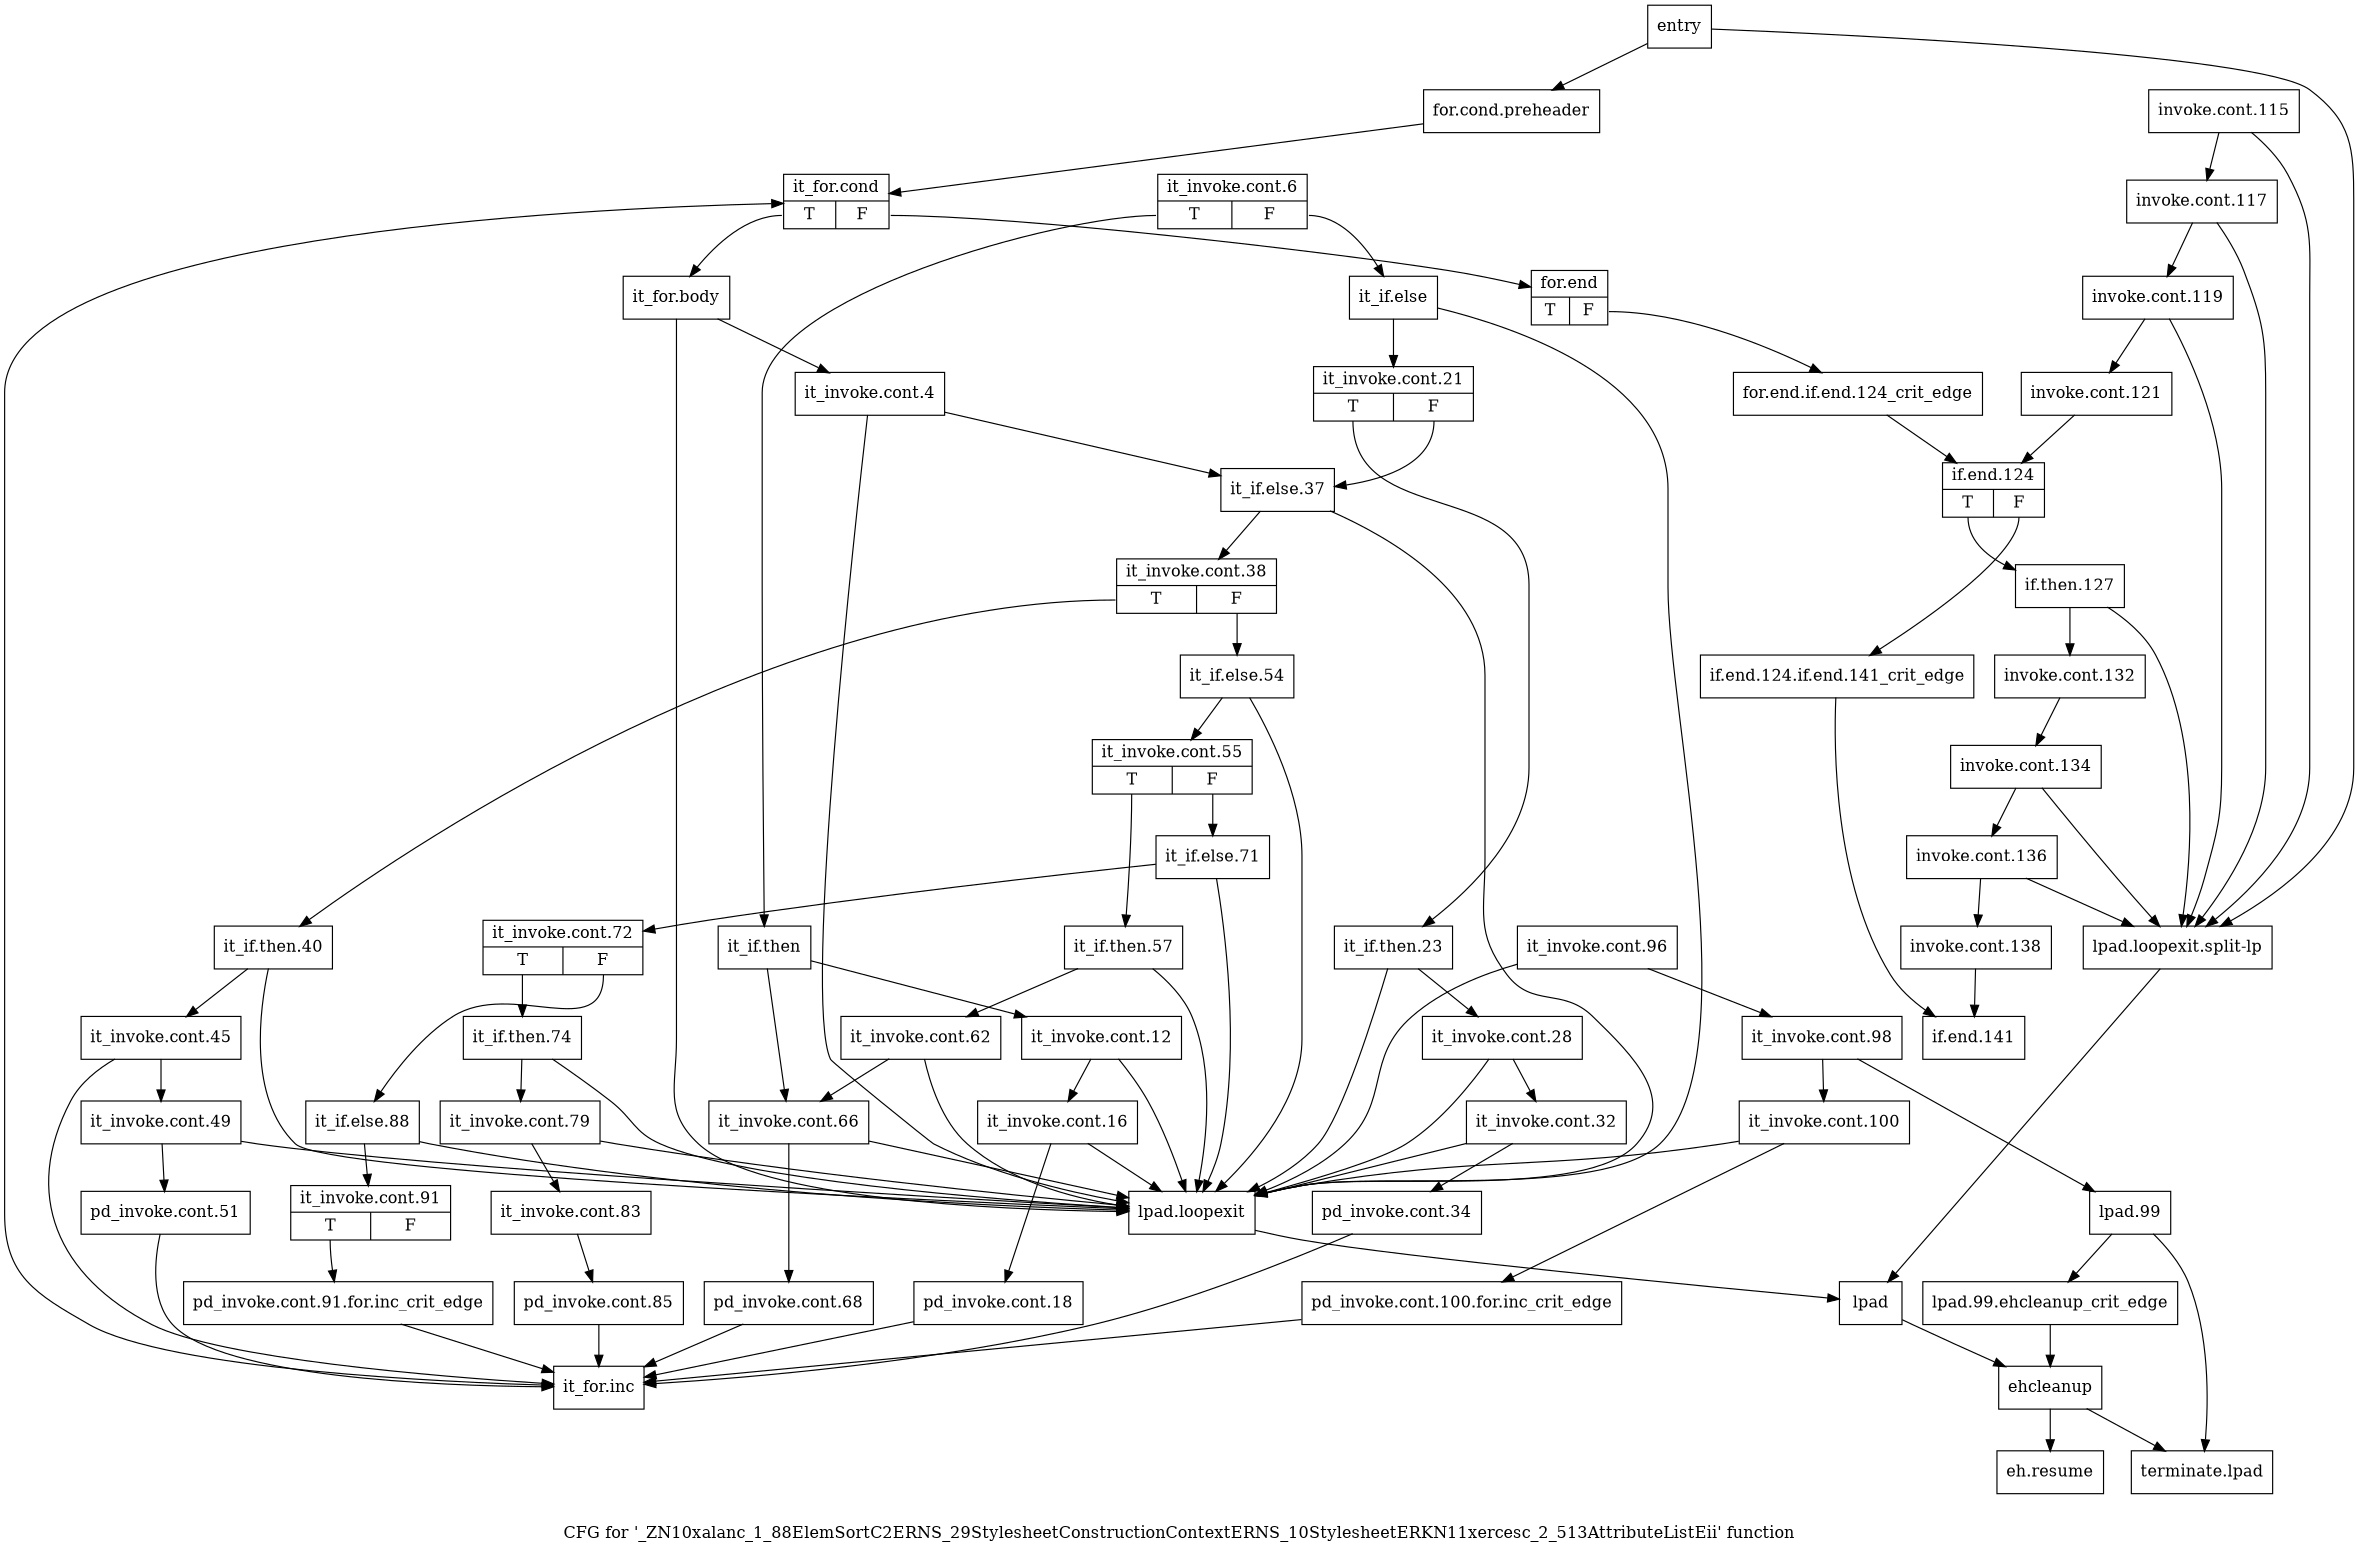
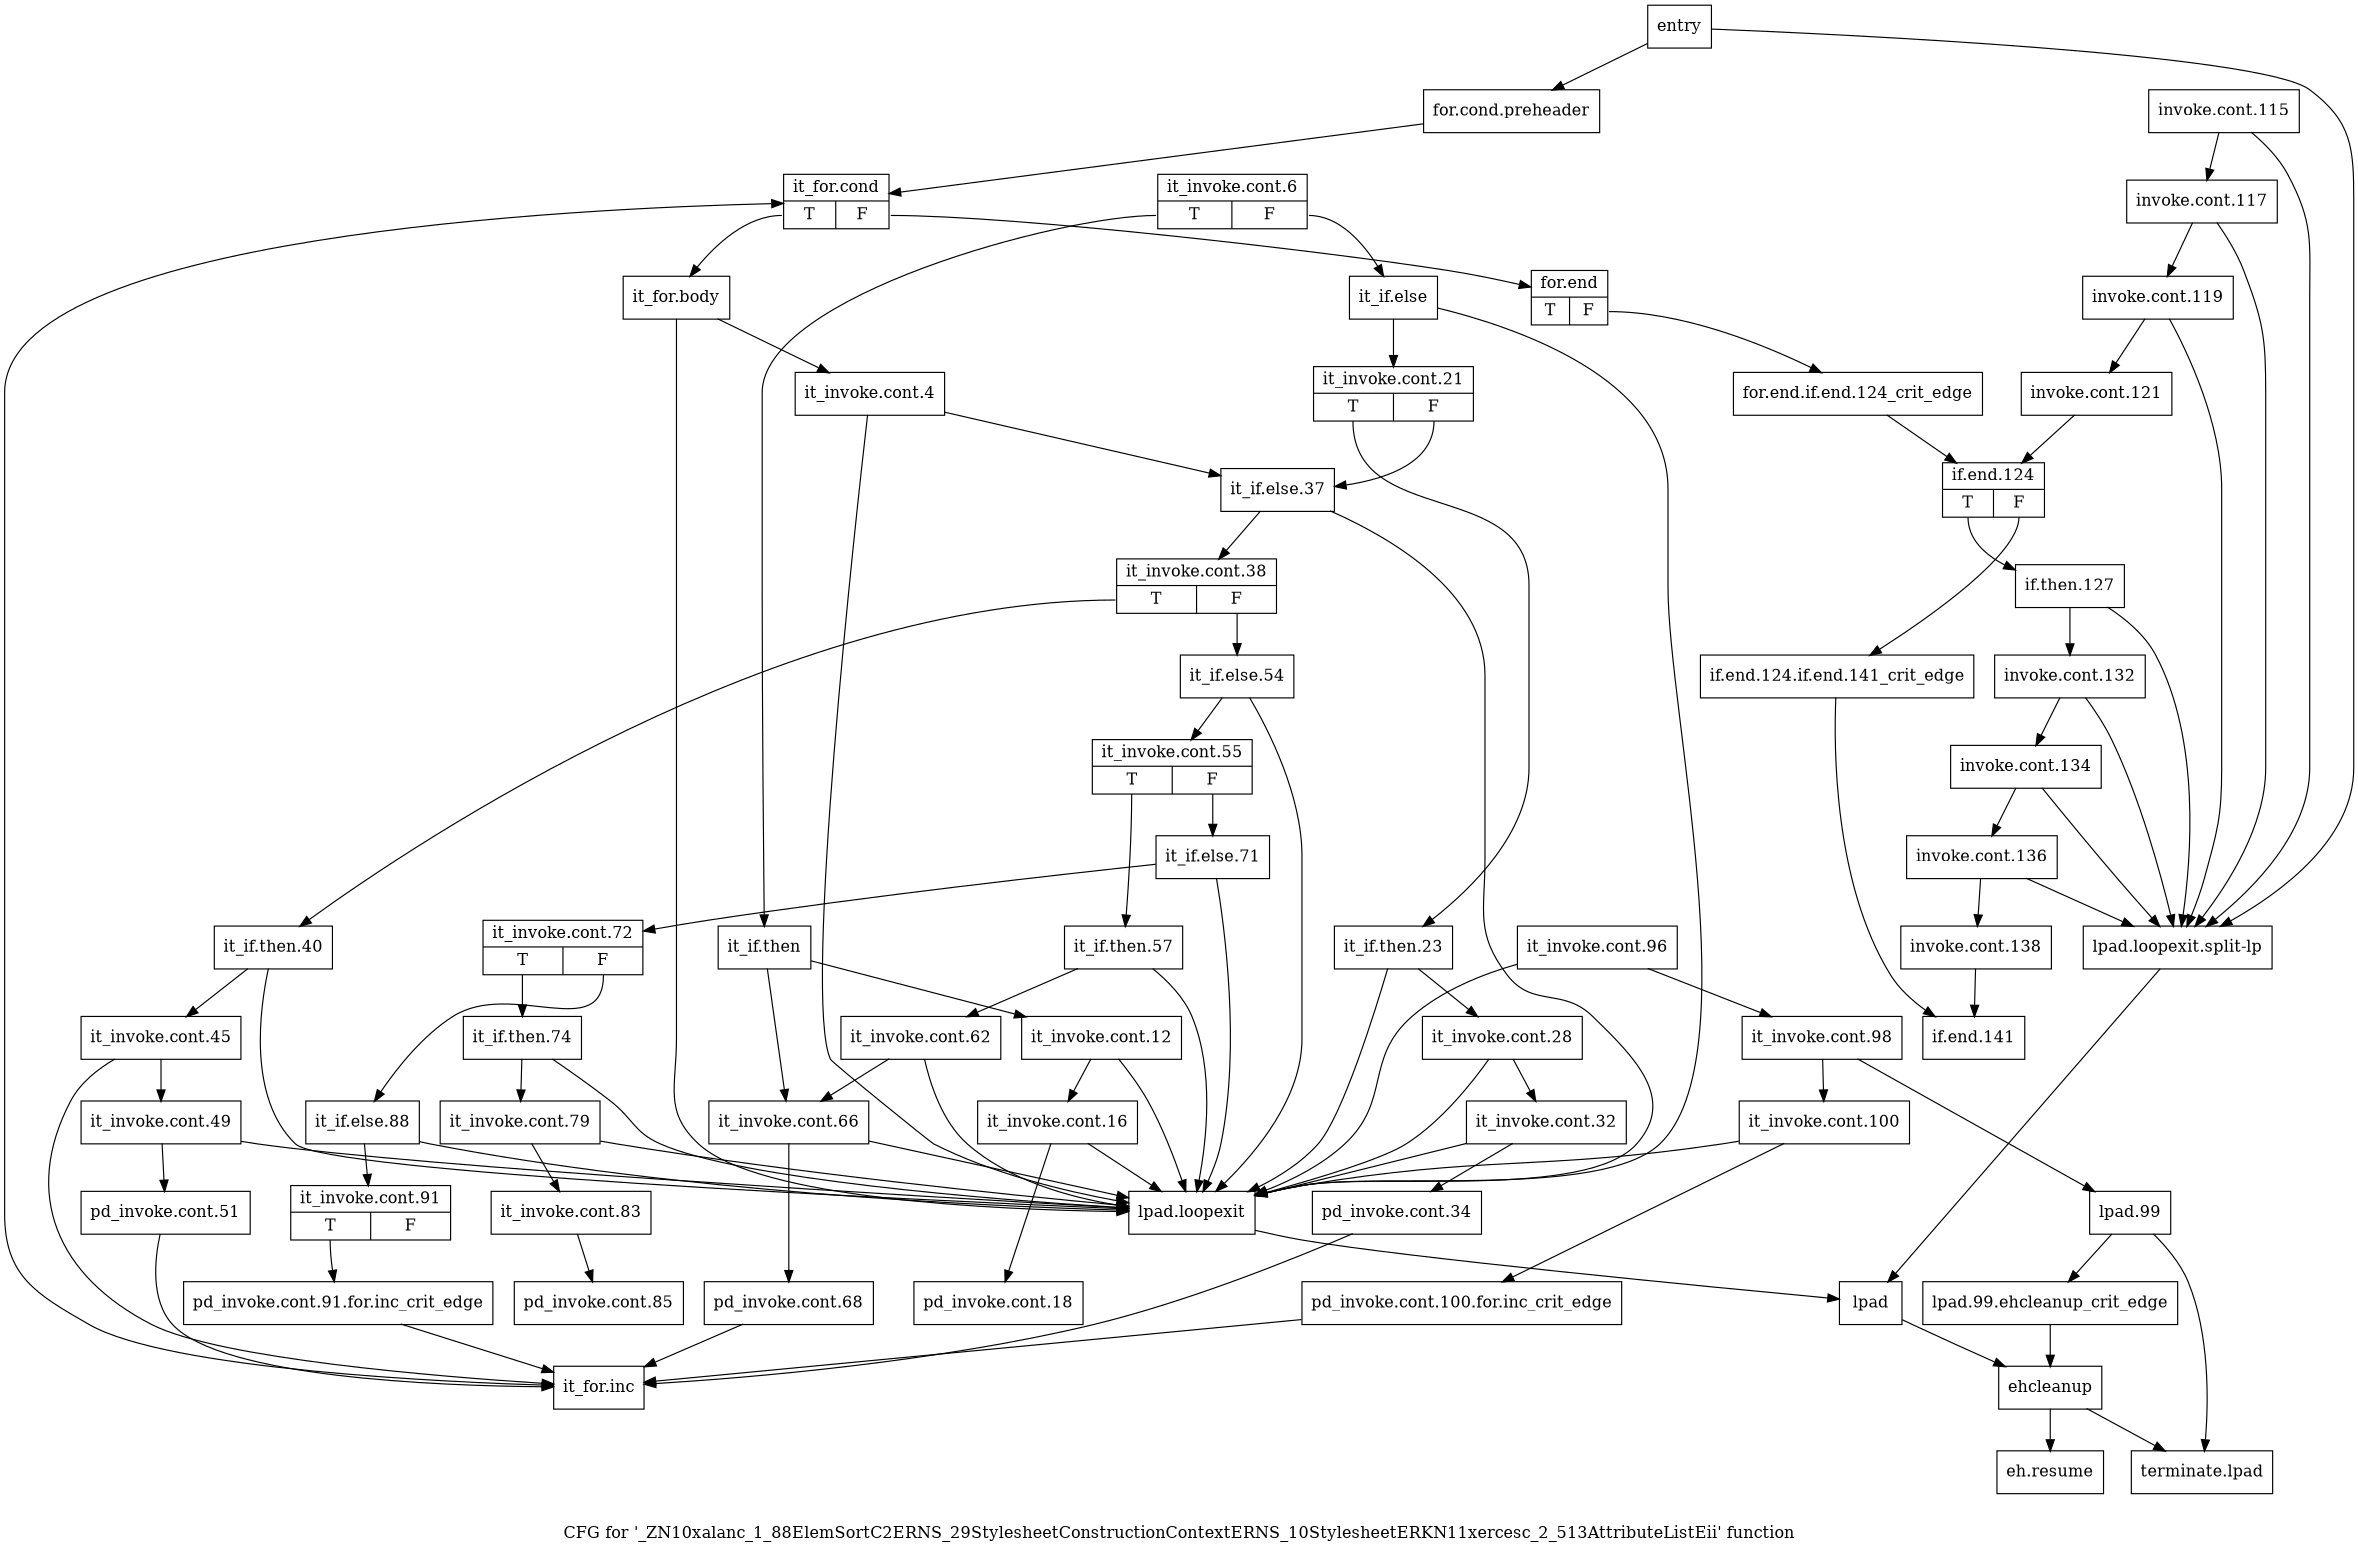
none -> (2137, 802)
(599, 1340) -> none
(785, 1348) -> none
